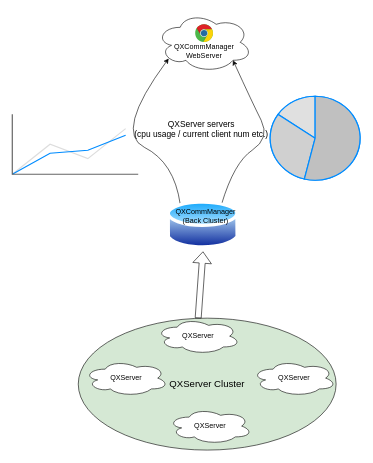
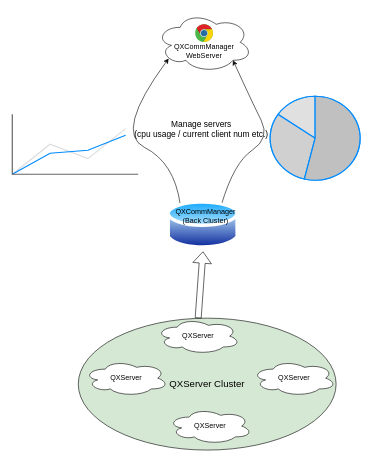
(202, 129) -> (202, 129)
